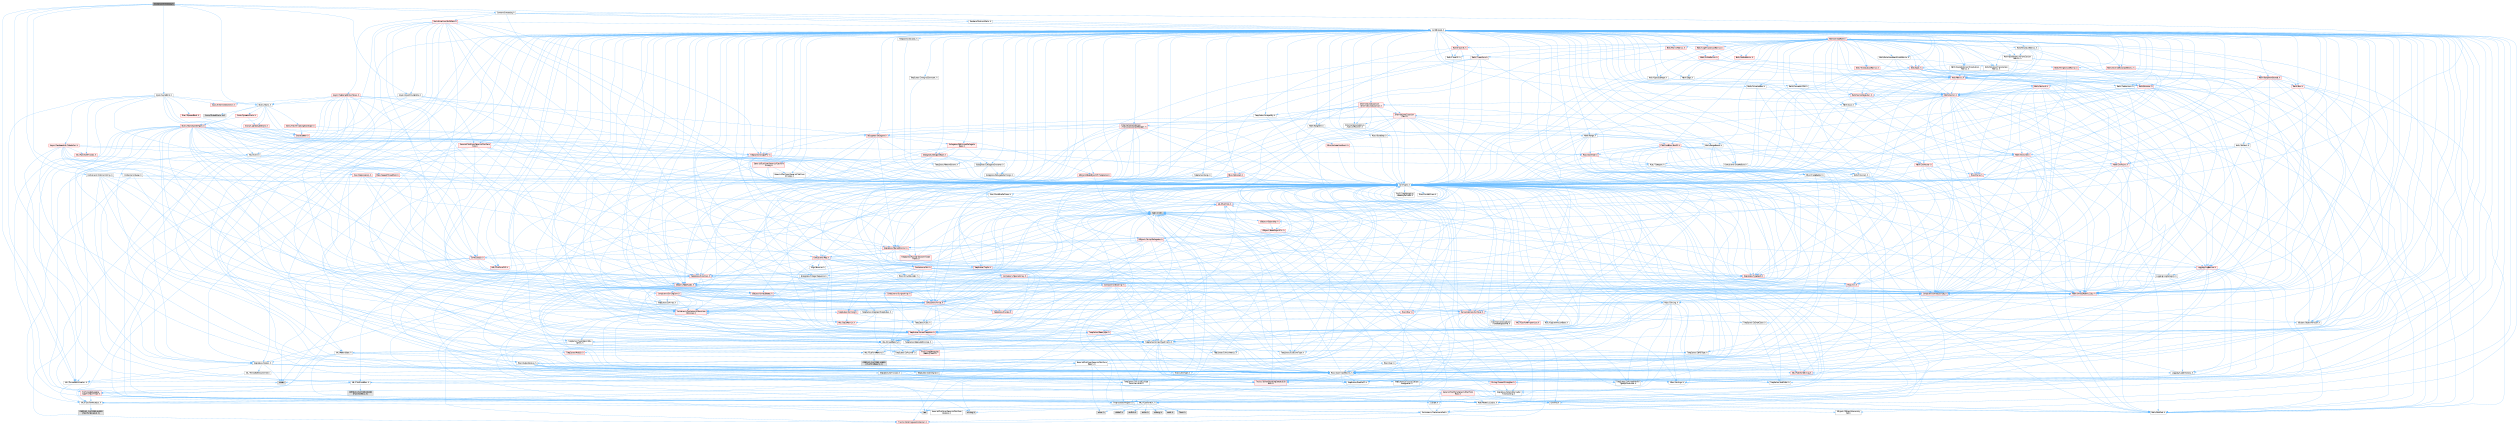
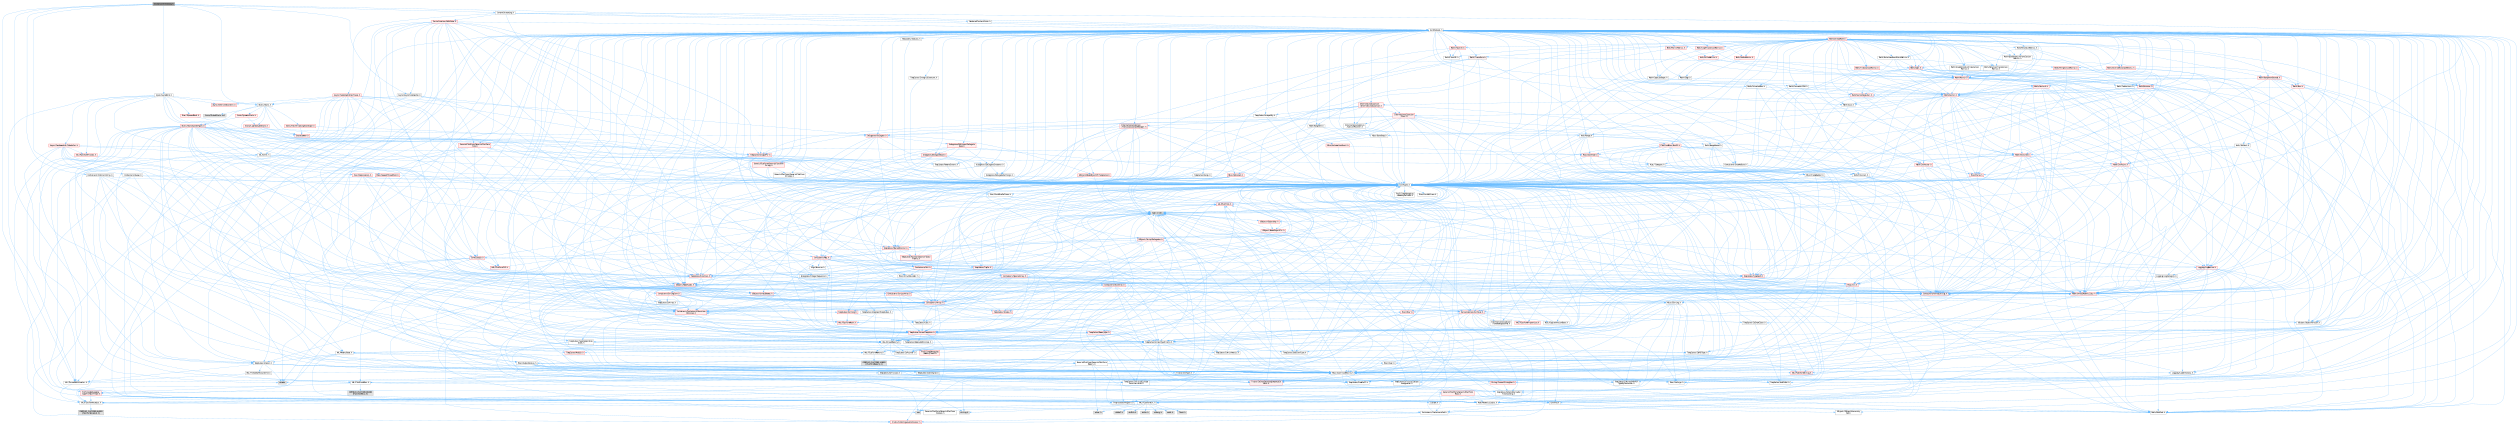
(847, 323) -> (847, 323)
